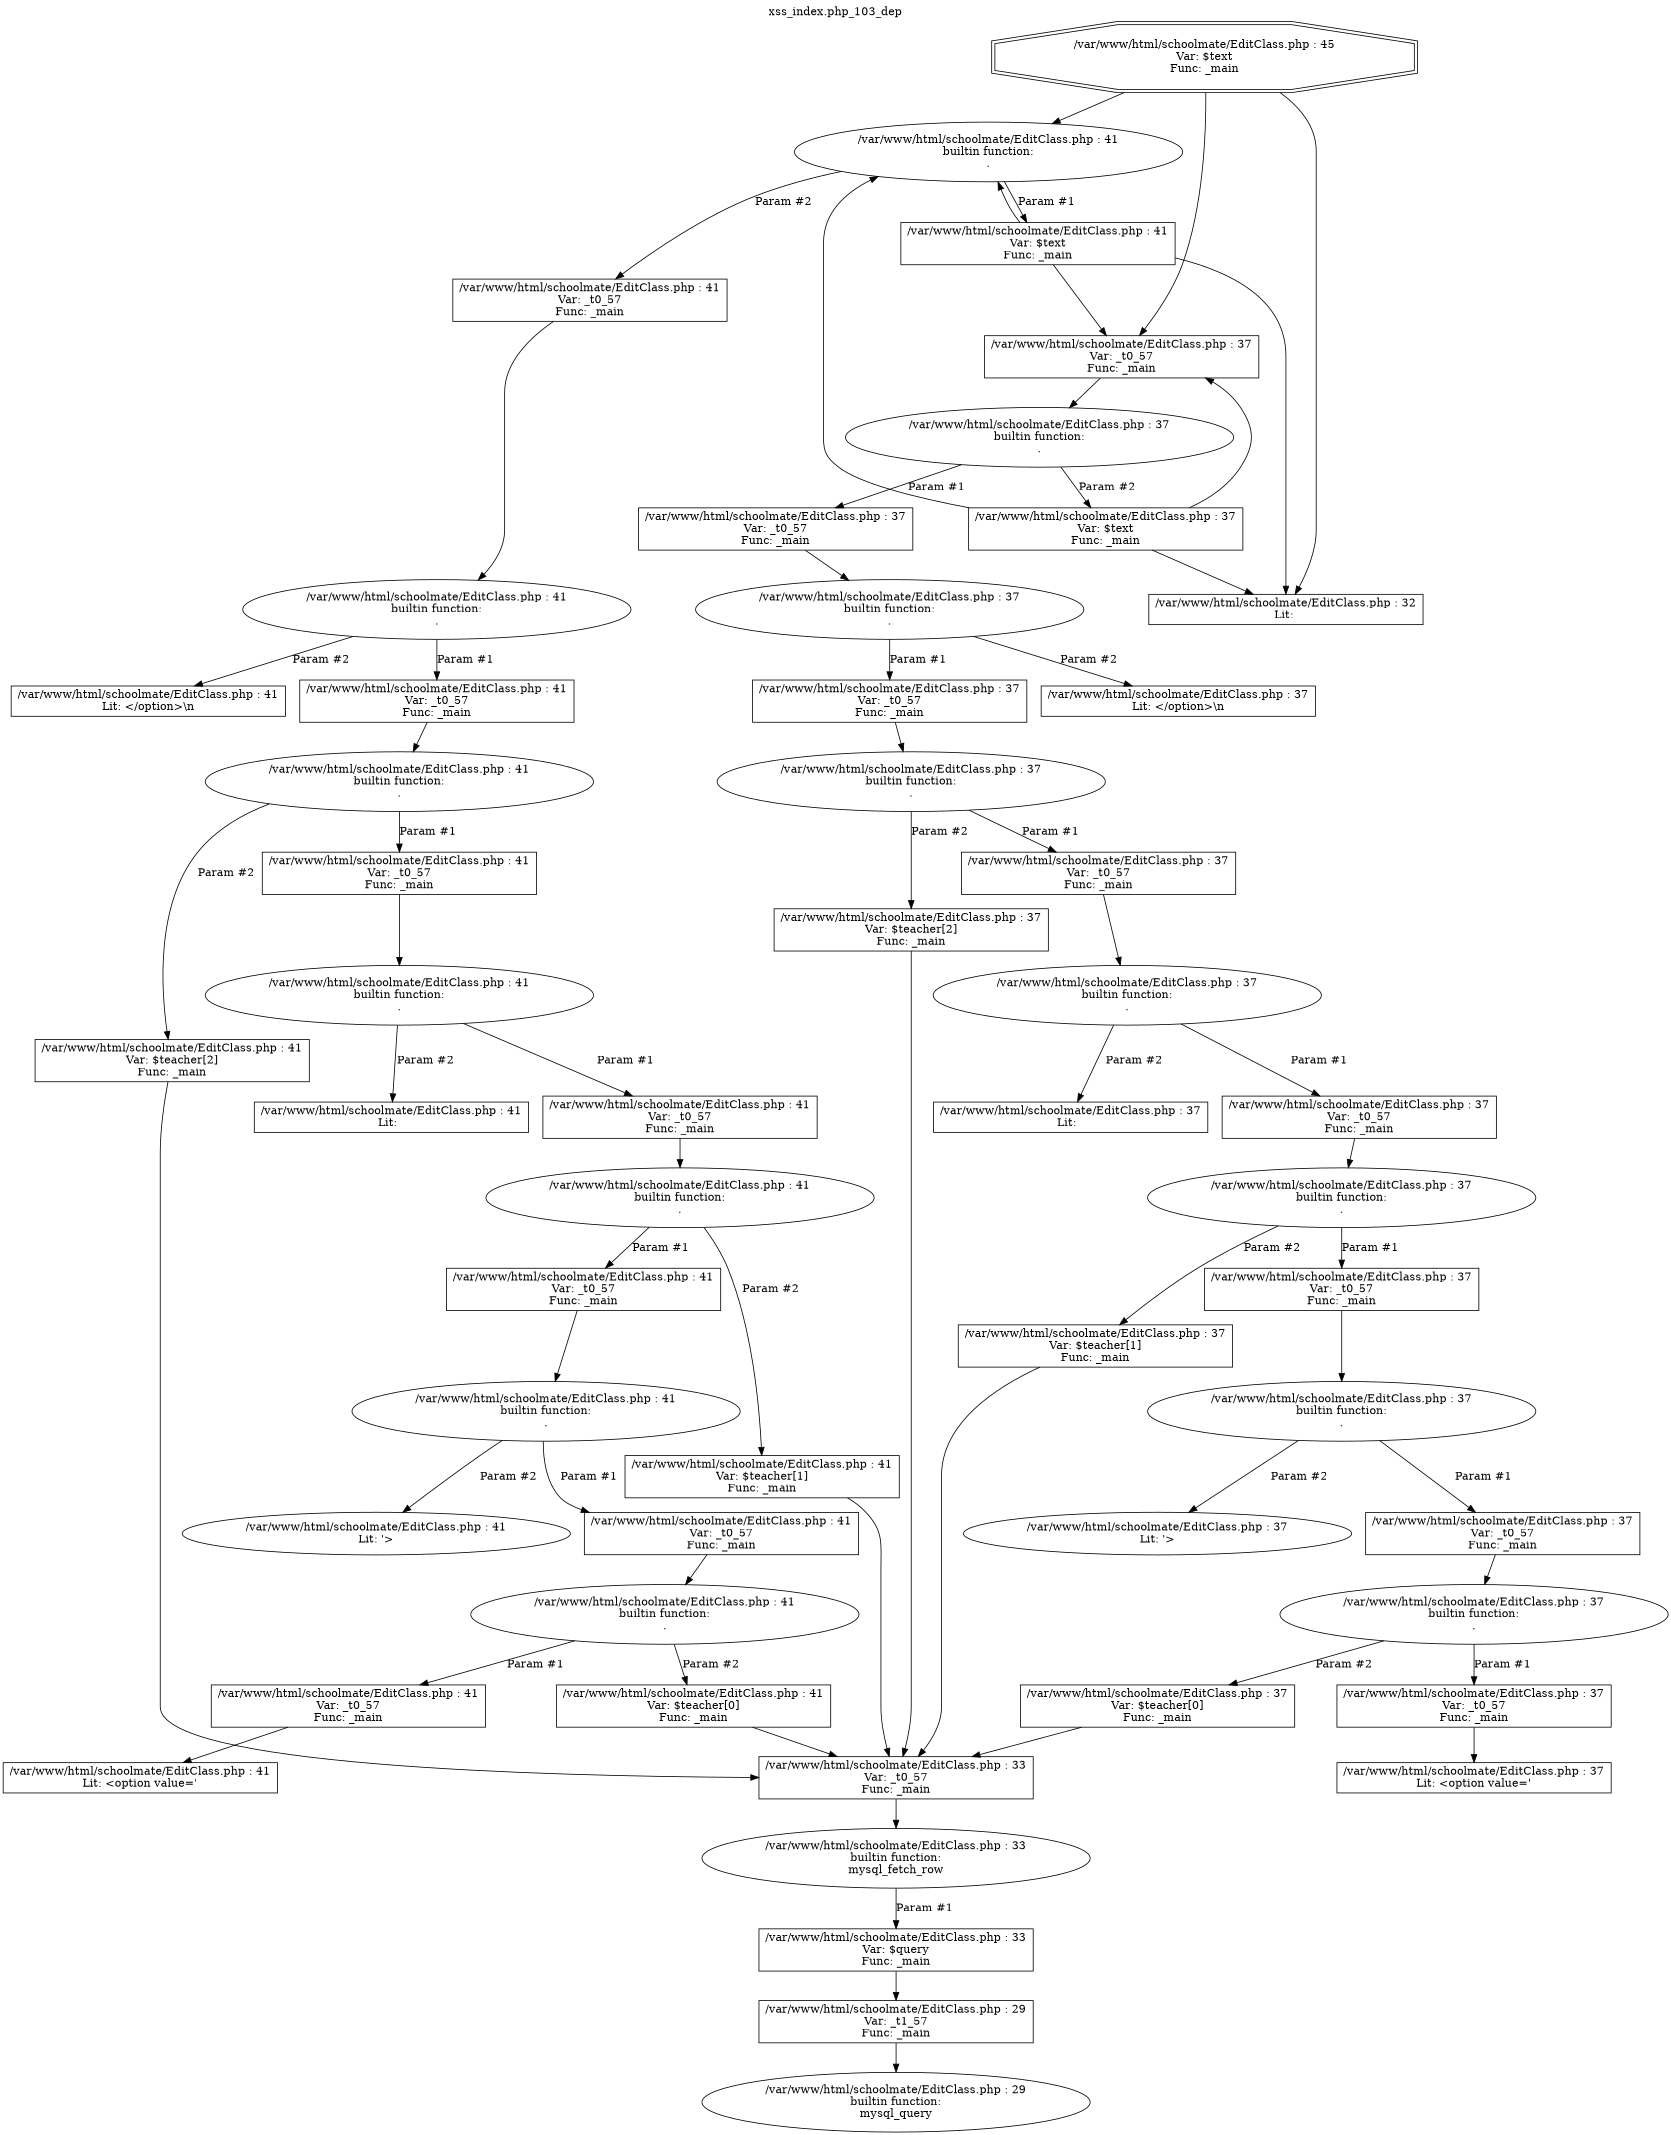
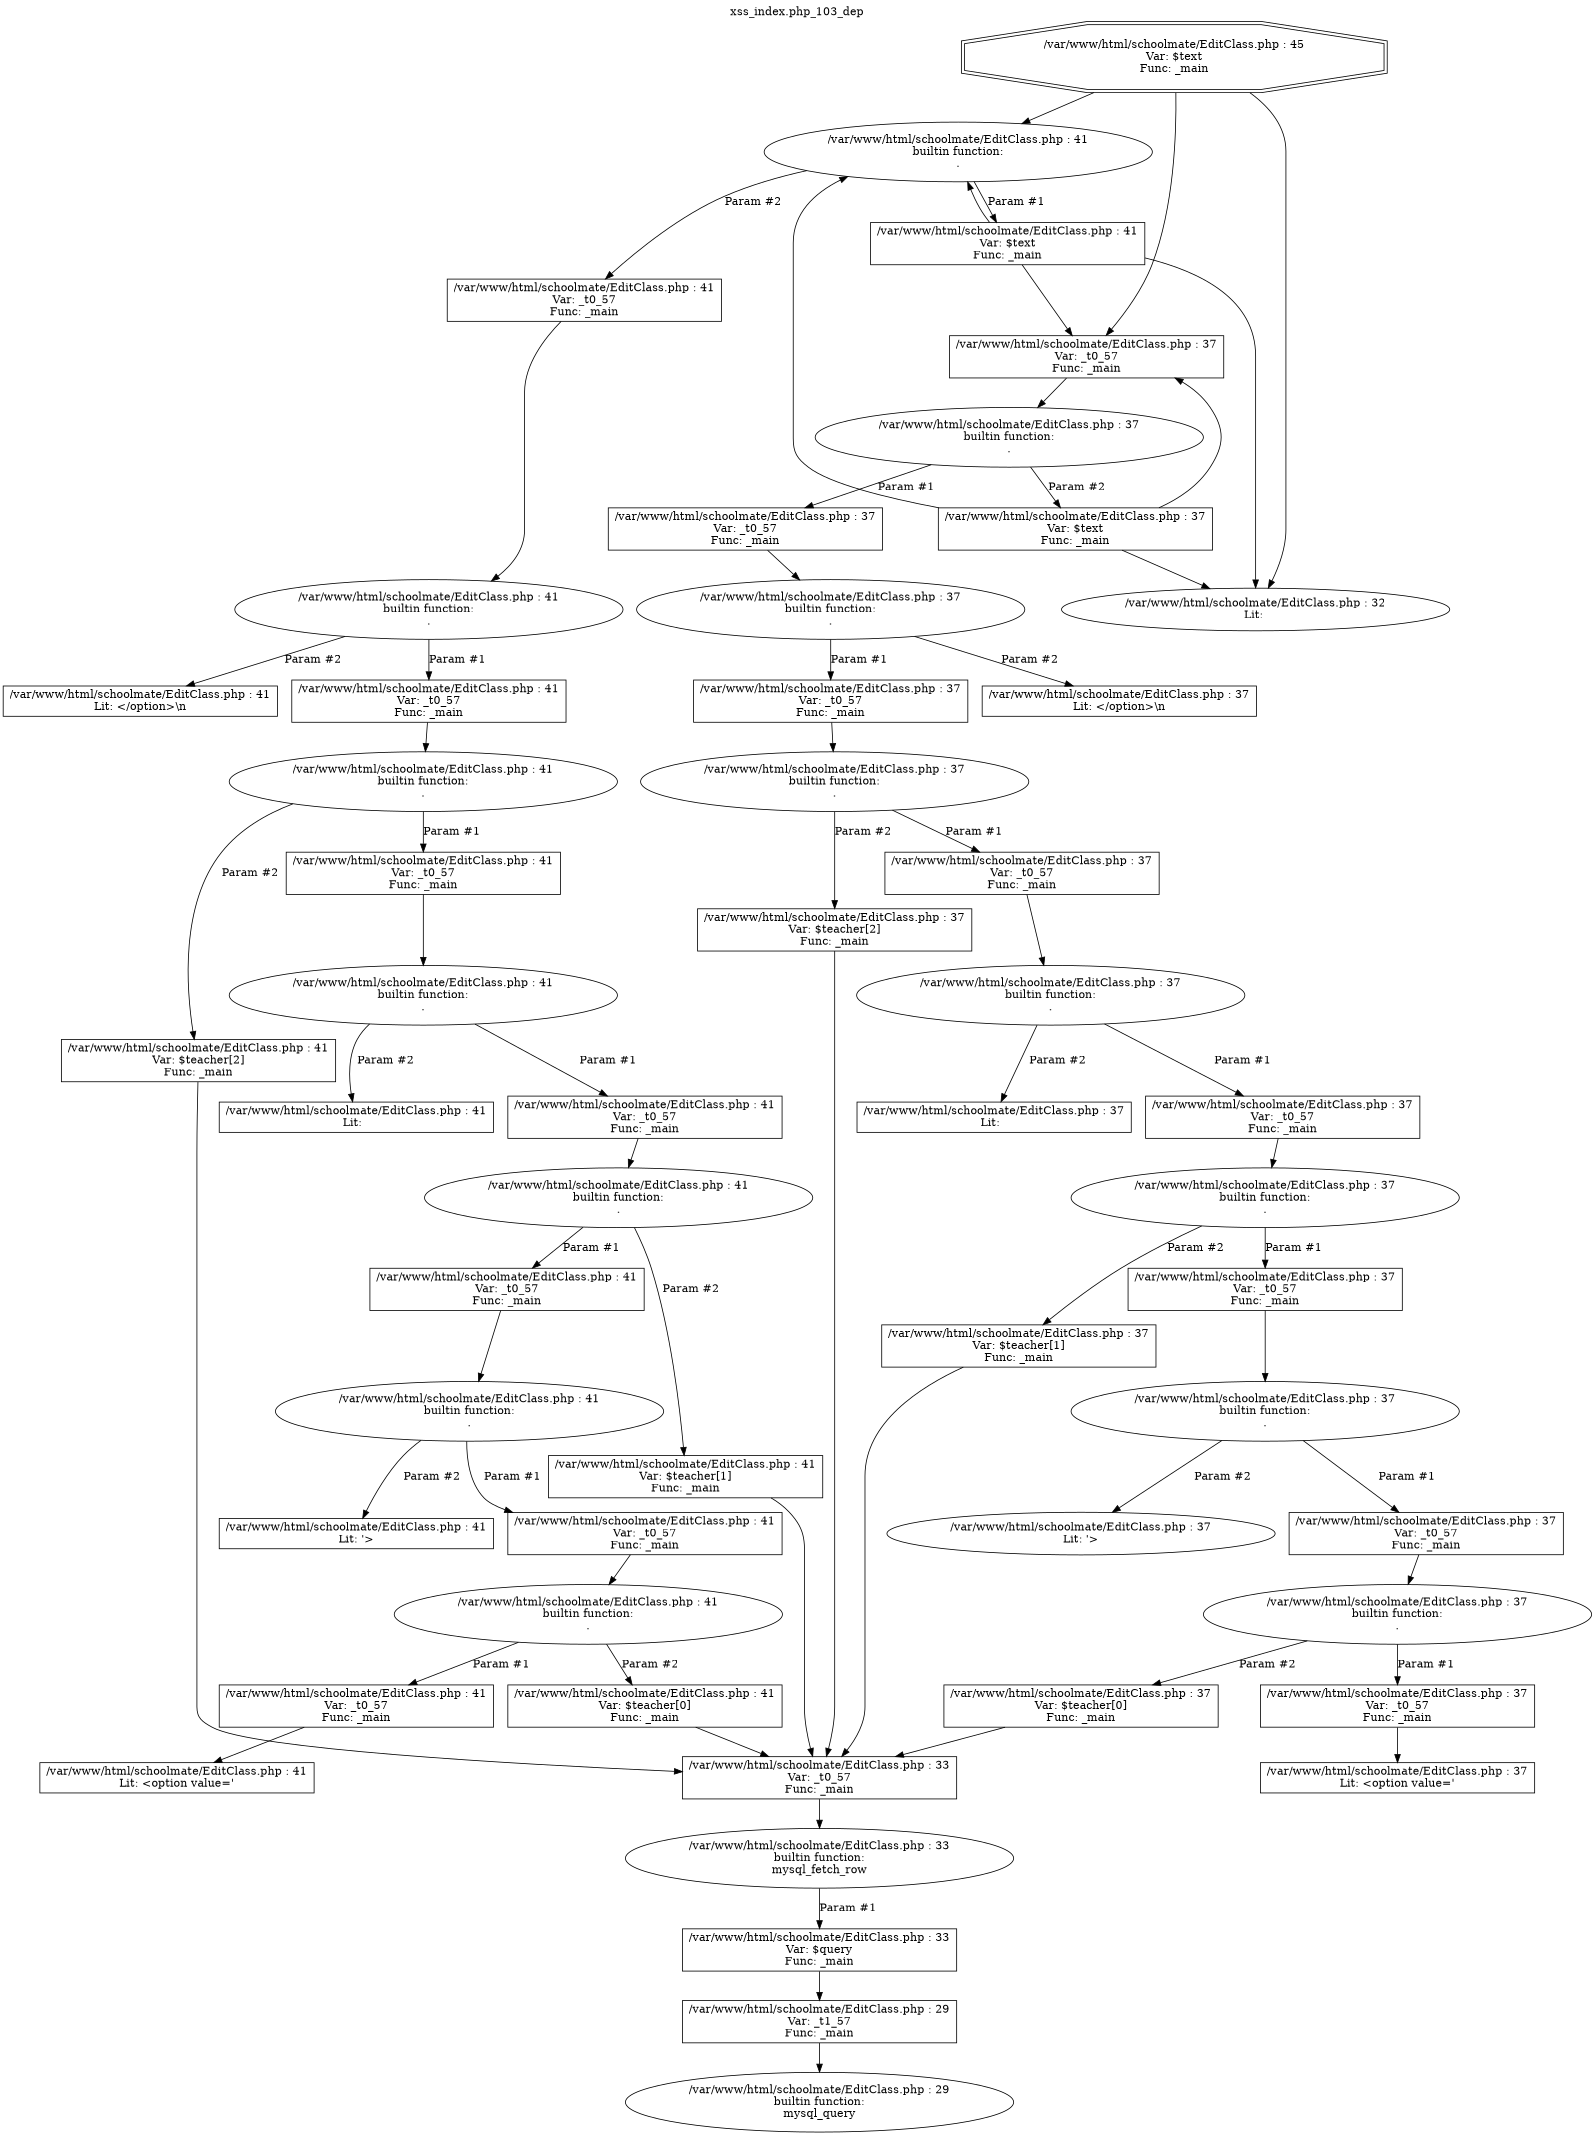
(1286, 609) -> (1256, 609)
(376, 1534) -> (356, 1534)
